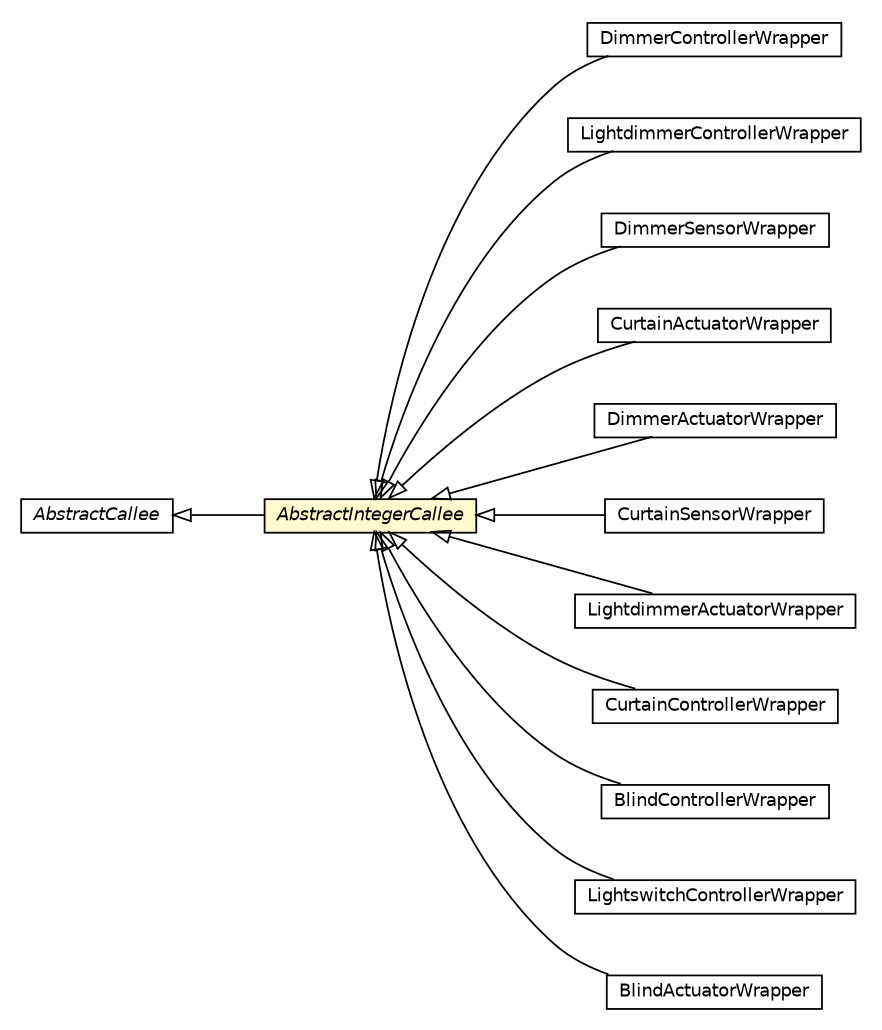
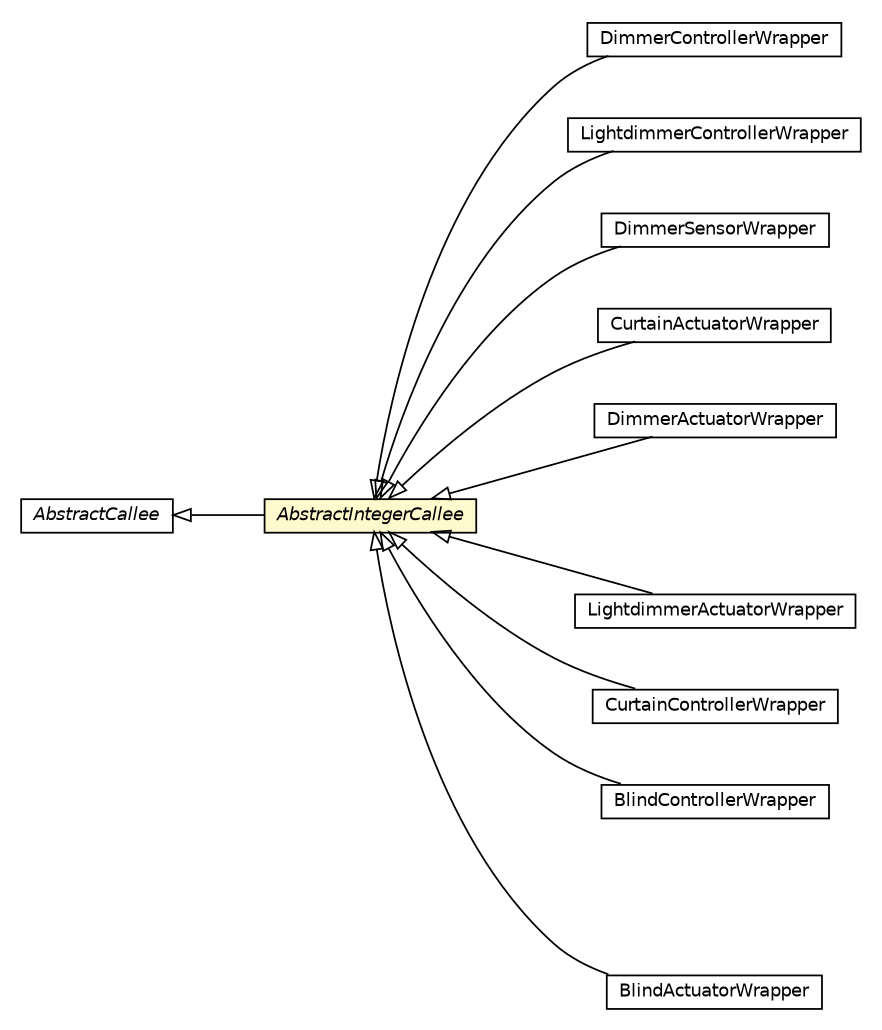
(714, 515) -> none
(714, 896) -> none
